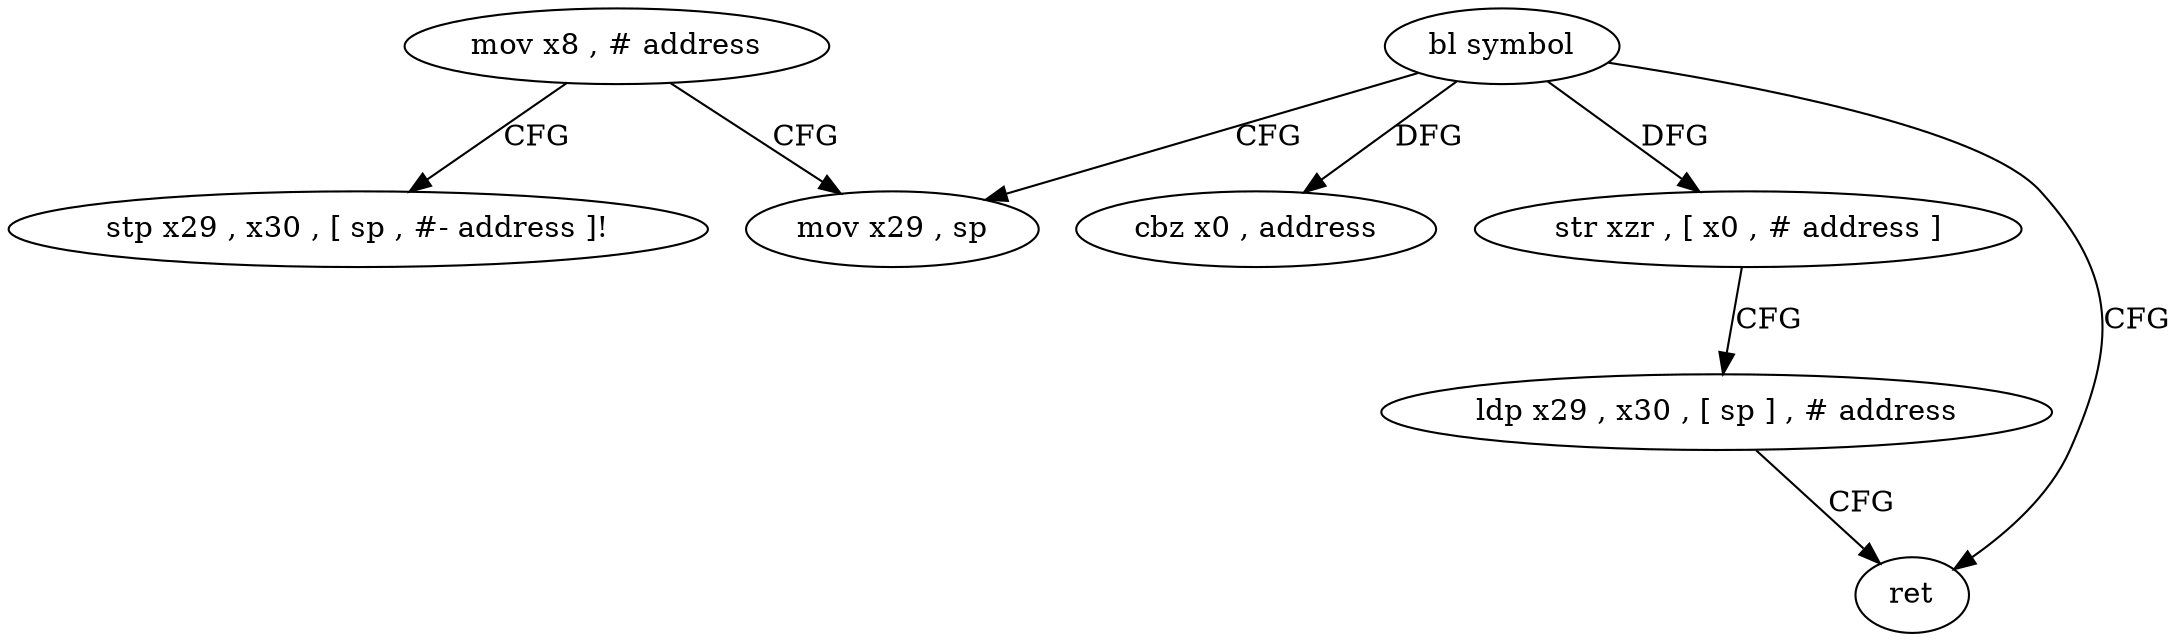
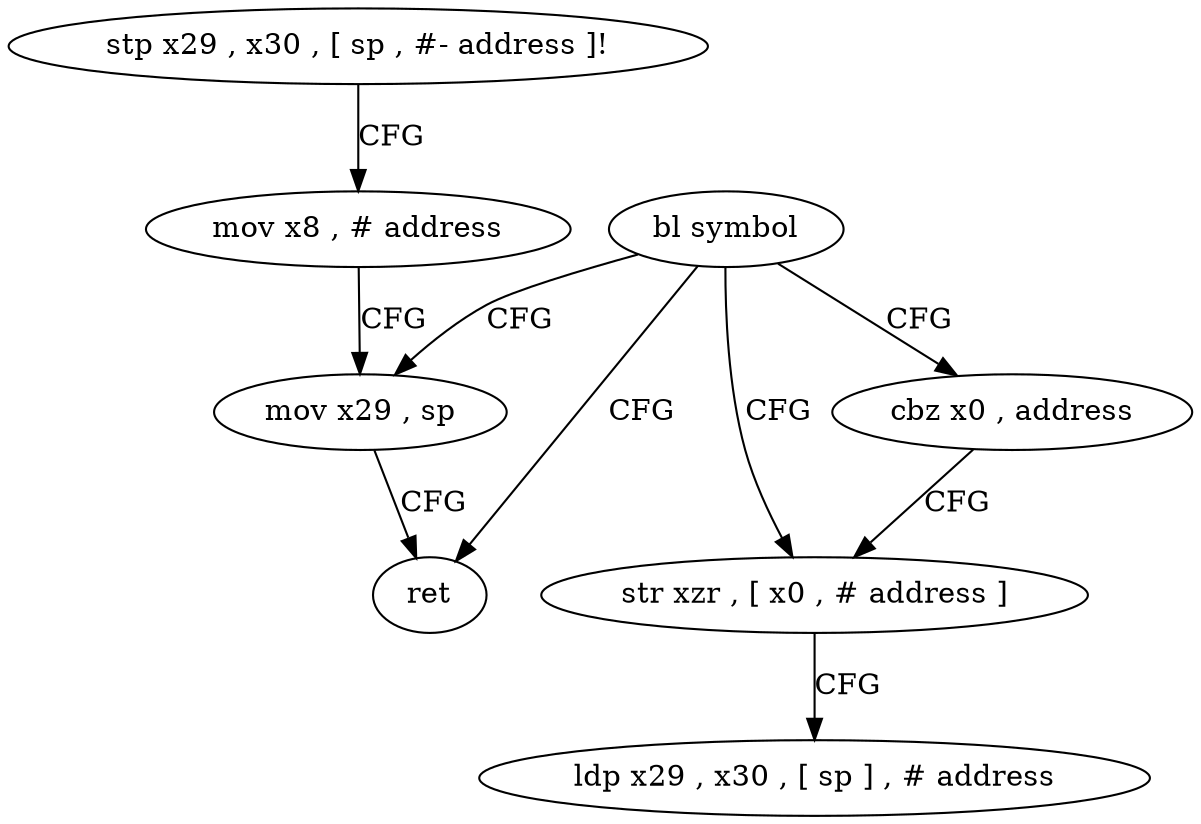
(497, 131) -> (358, 127)
(1430, 138) -> (920, 321)
(1676, 138) -> (779, 412)
none -> (922, 496)
(1810, 499) -> (391, 494)
